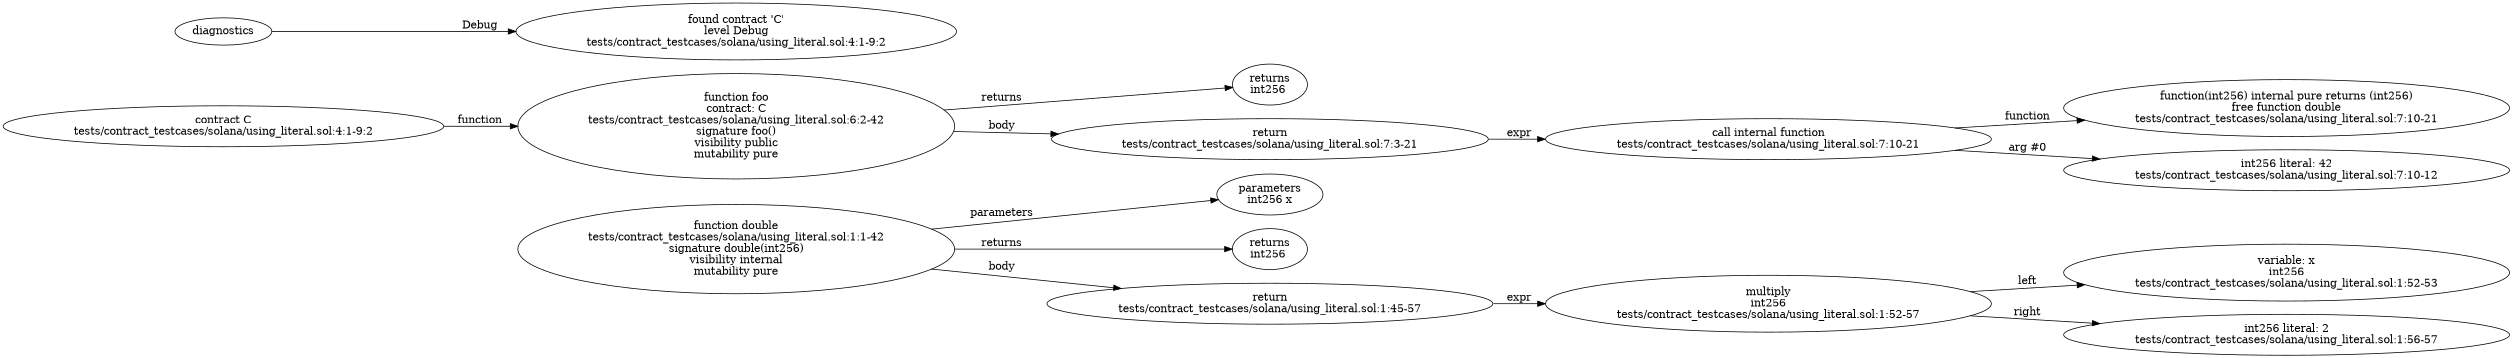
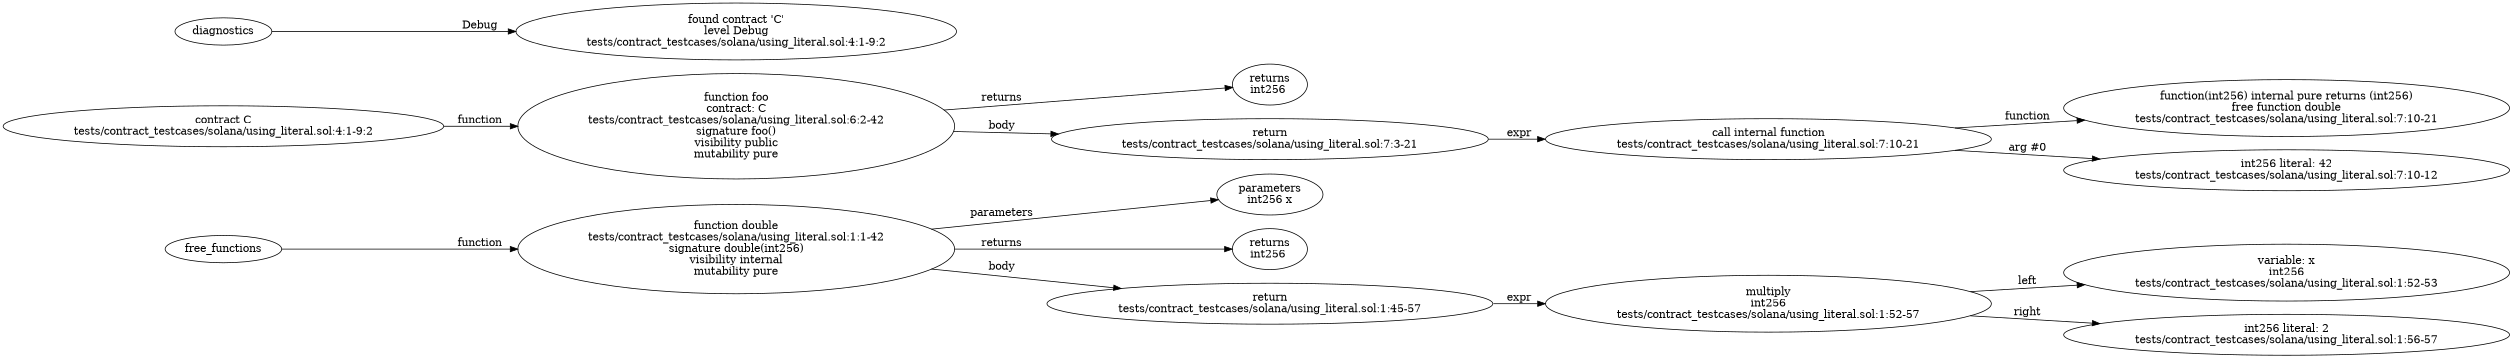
none -> (223, 249)
